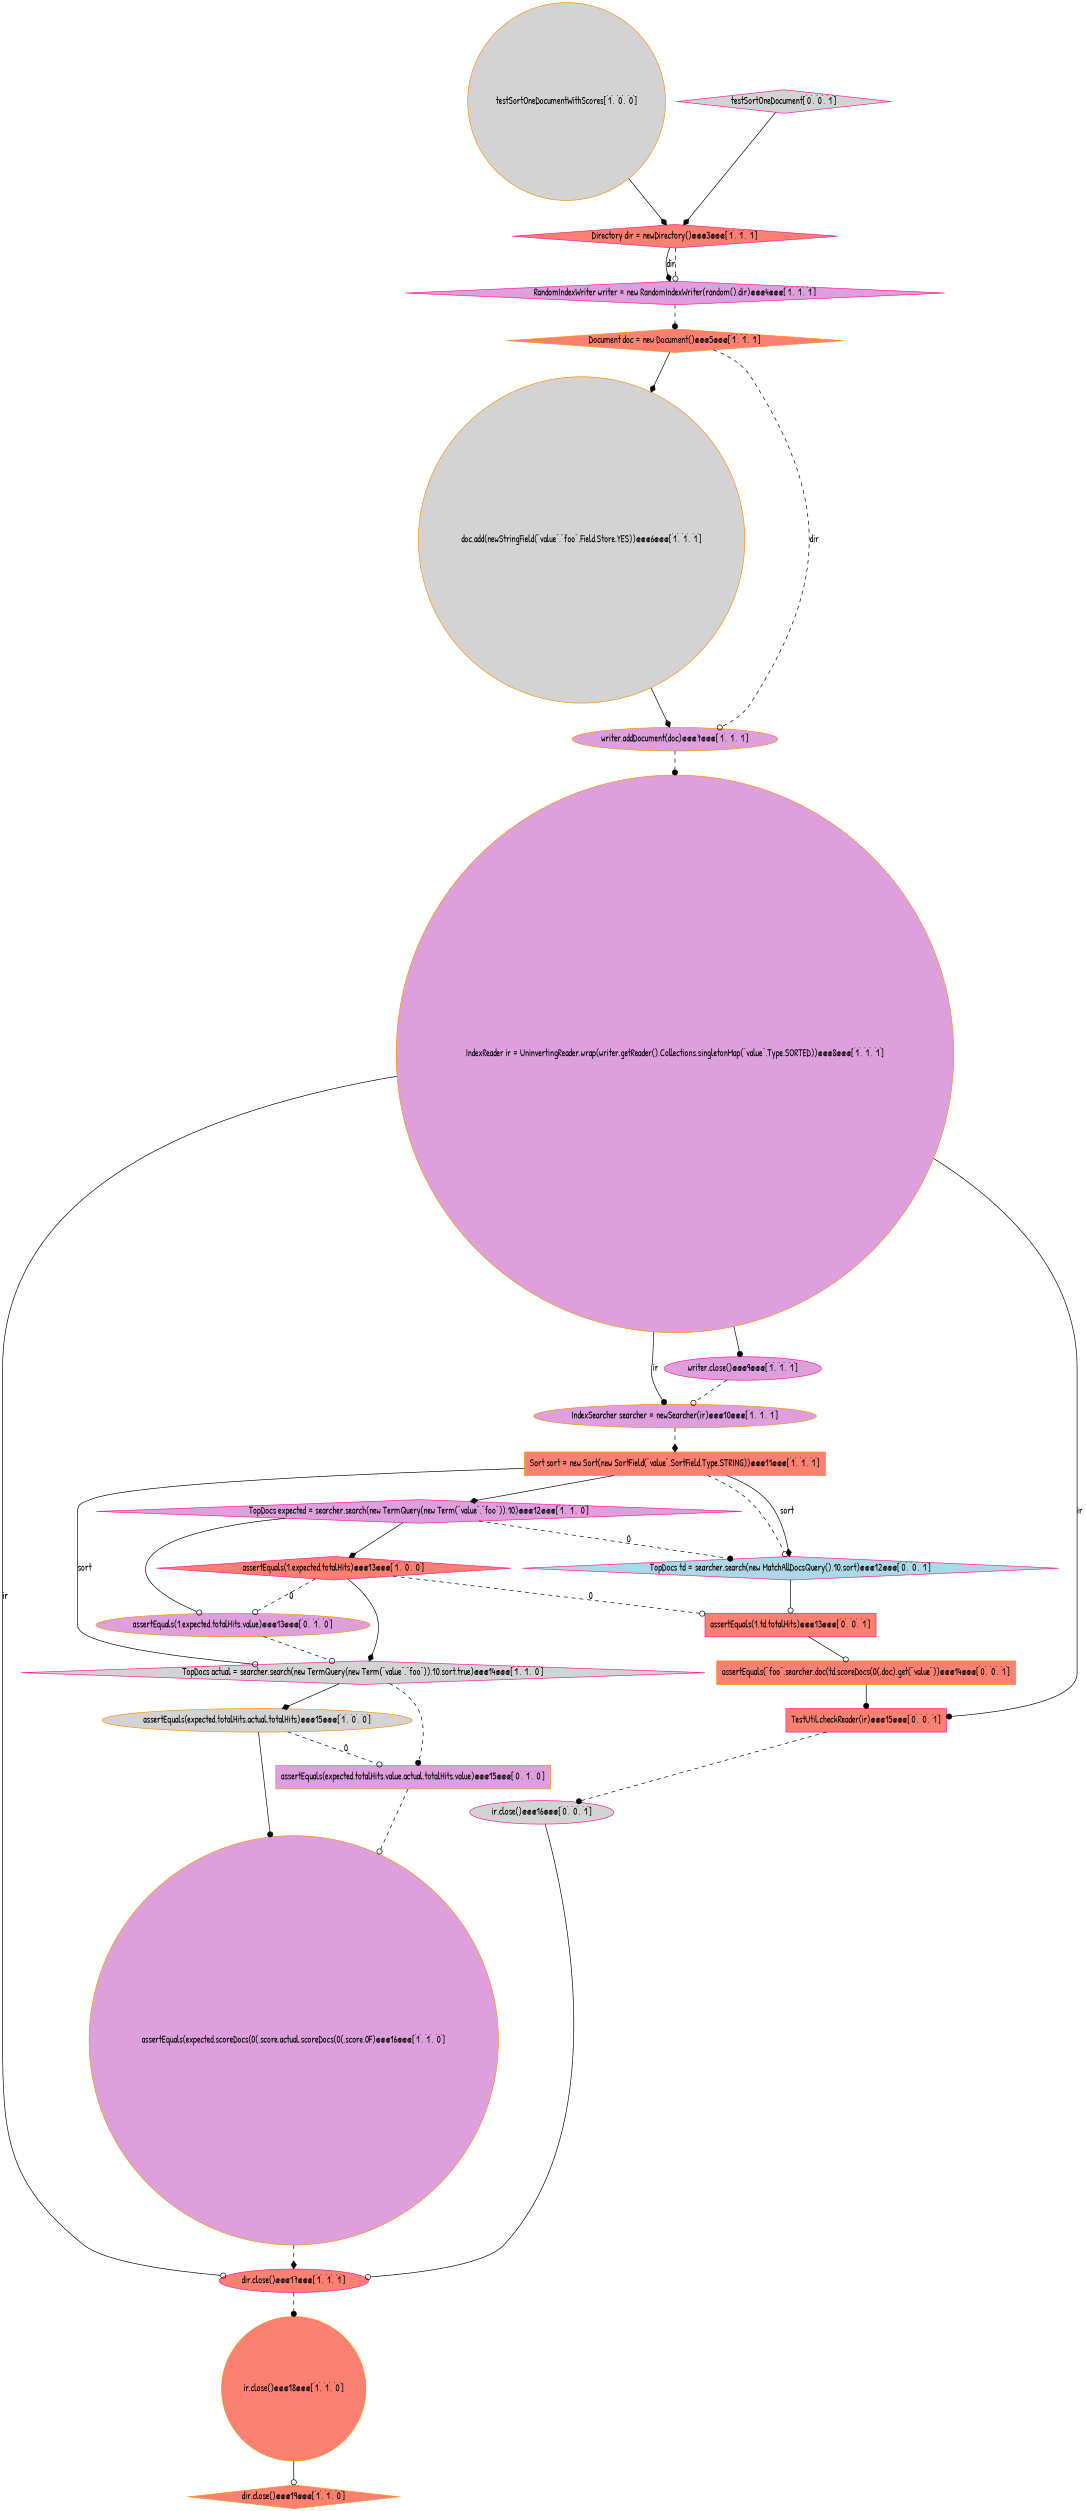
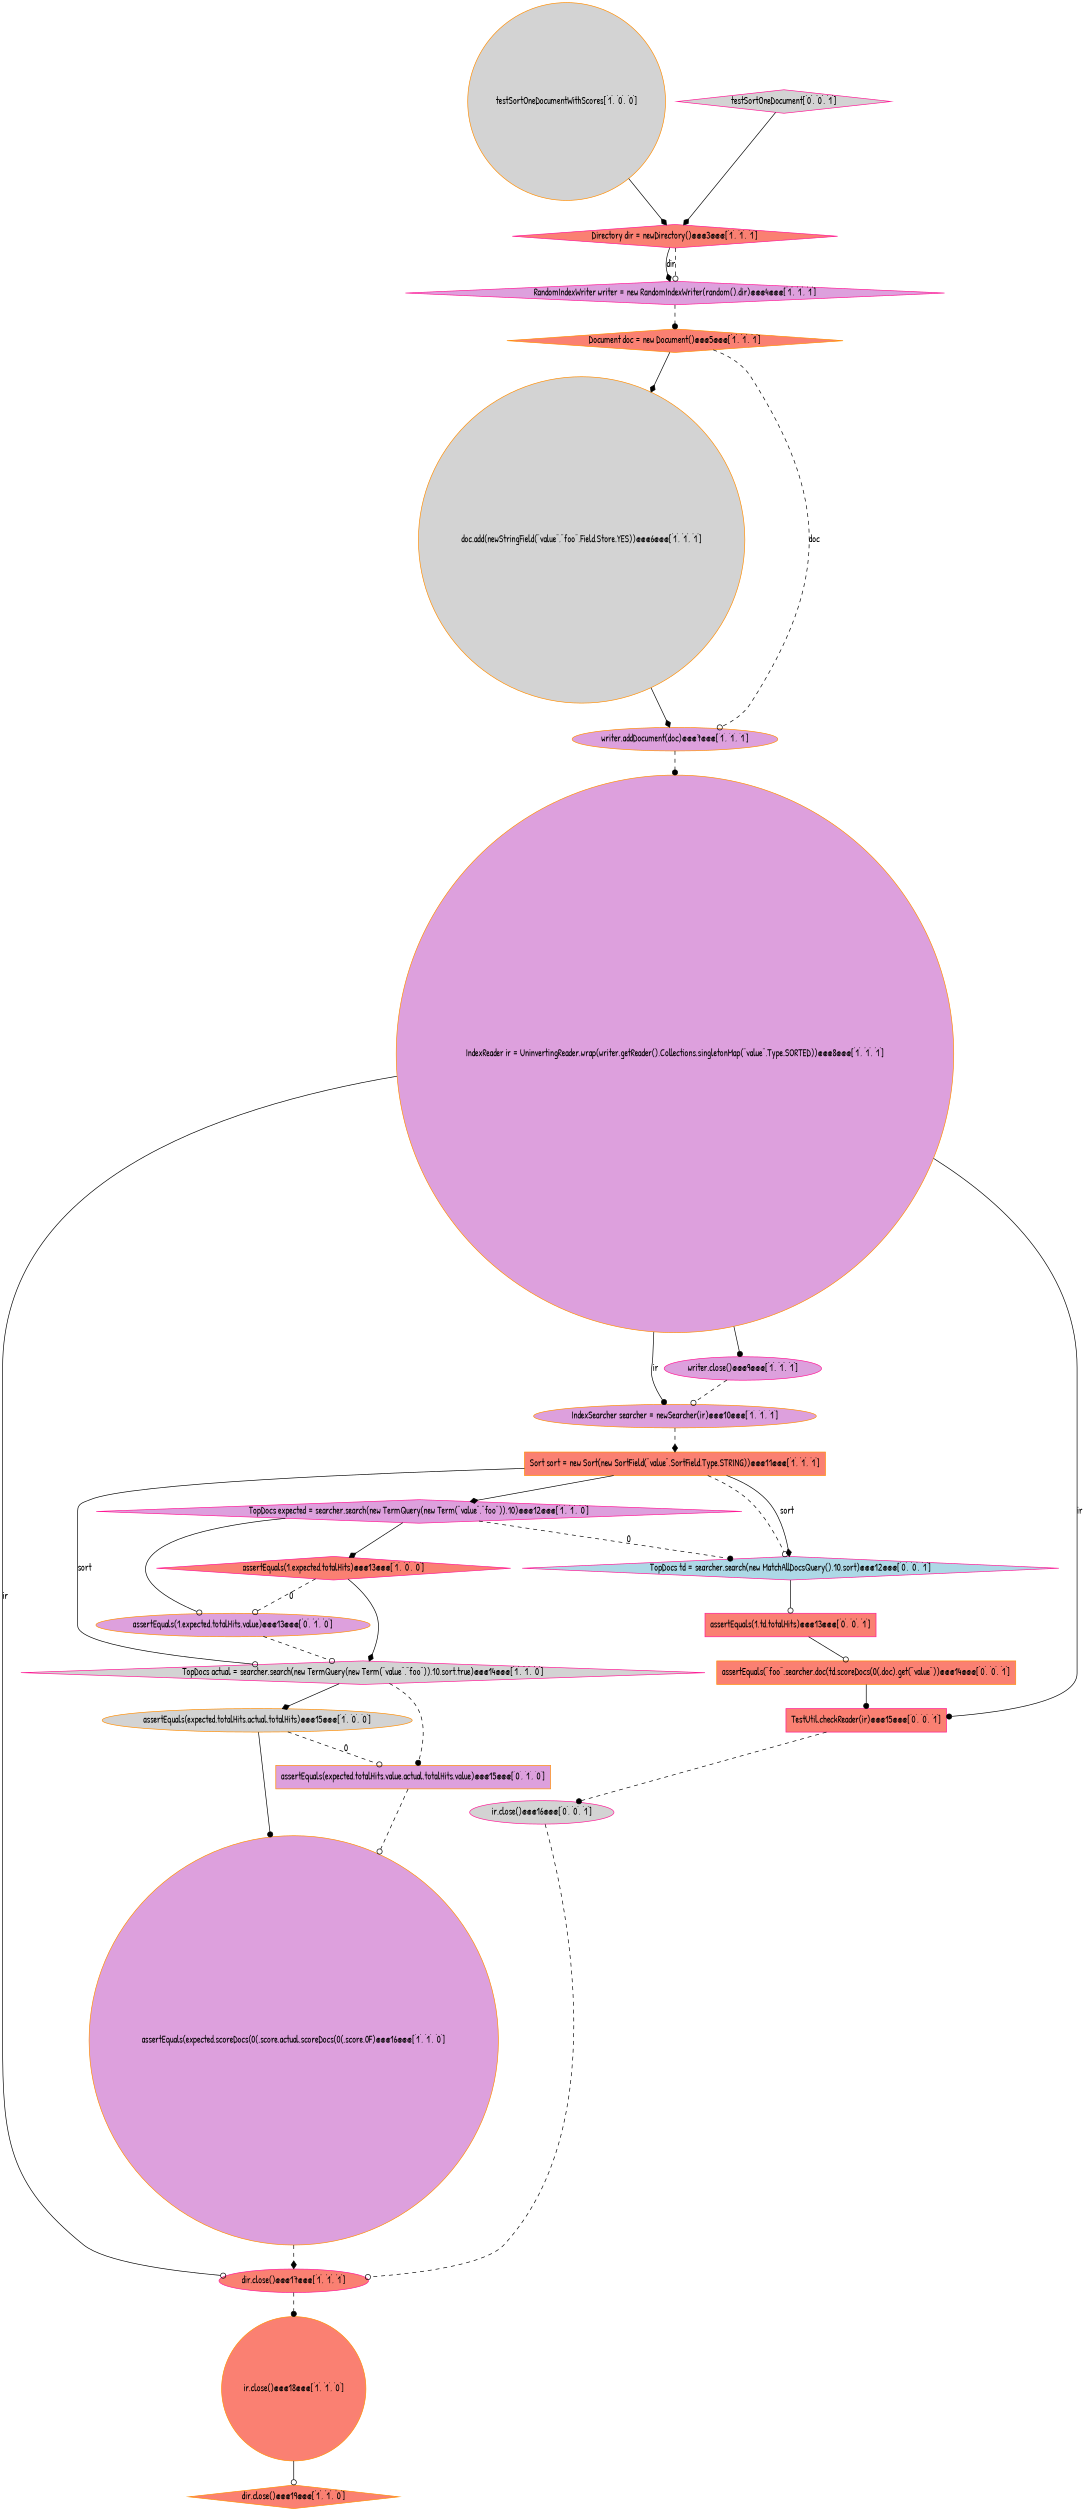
(814, 540) -> (814, 540)
(546, 1595) -> none
(565, 2110) -> (565, 2110)
